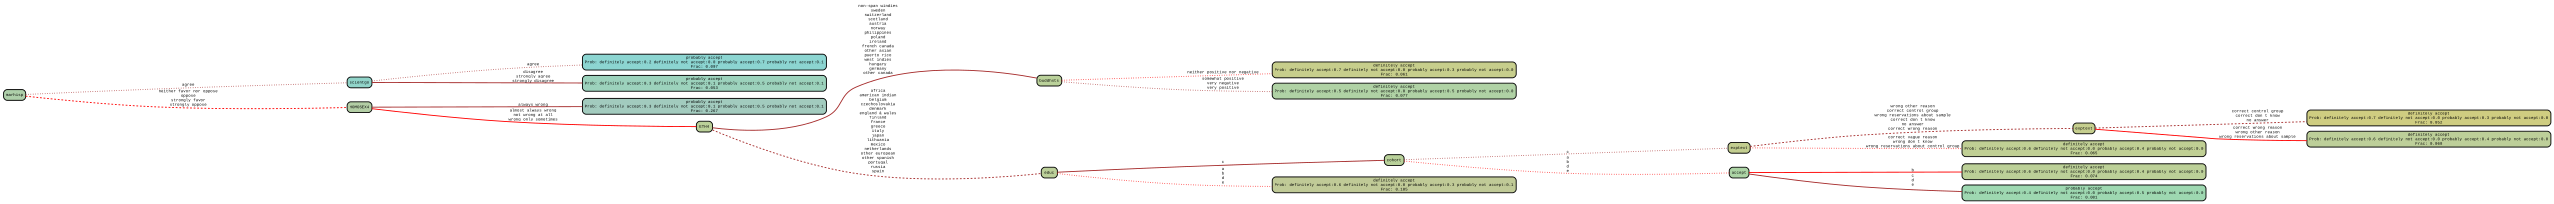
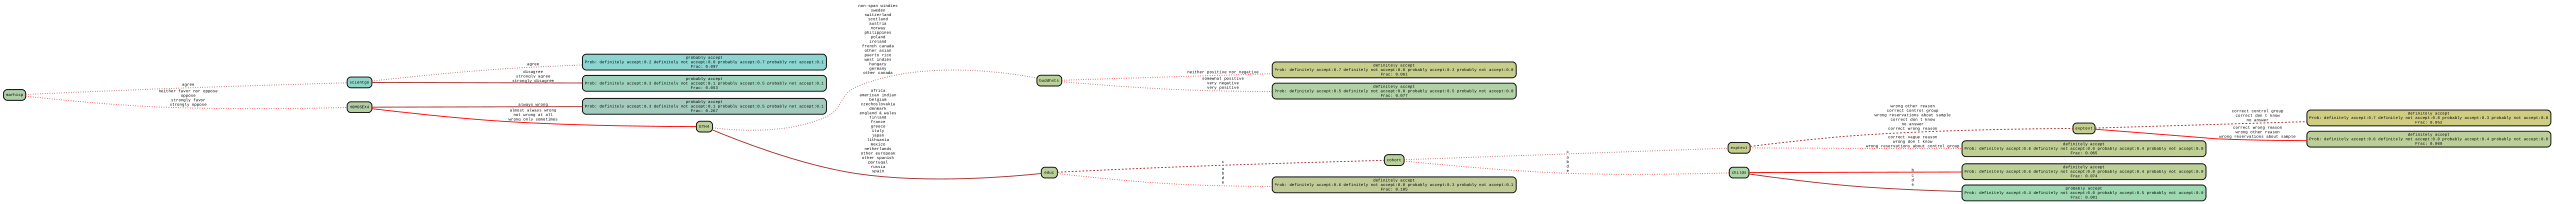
(868, 83) -> (868, 83)
(186, 108) -> (186, 108)
(1221, 165) -> (1221, 165)
(1739, 173) -> (1739, 173)
(874, 176) -> (874, 176)
